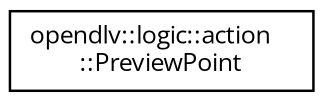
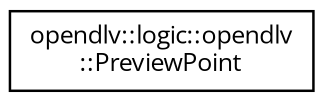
(162, 51) -> (162, 51)
